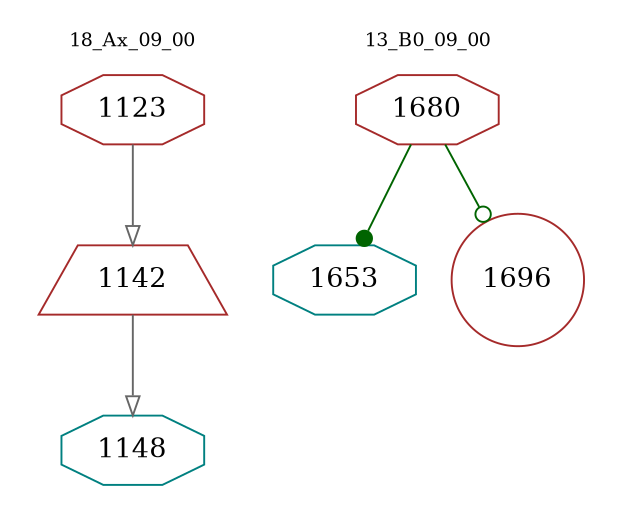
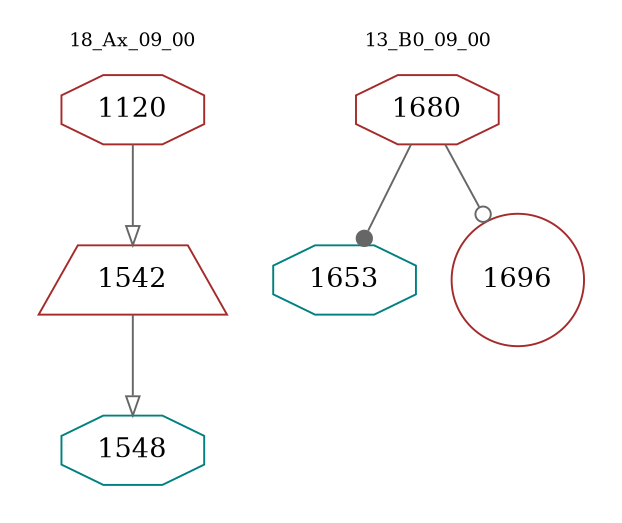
(133, 110) -> (133, 110)
(462, 176) -> (462, 176)
(390, 188) -> (390, 188)
(133, 280) -> (133, 280)
(133, 450) -> (133, 450)
